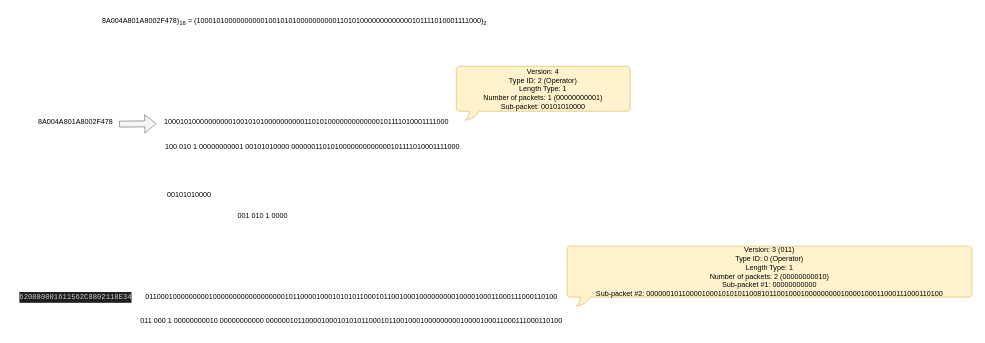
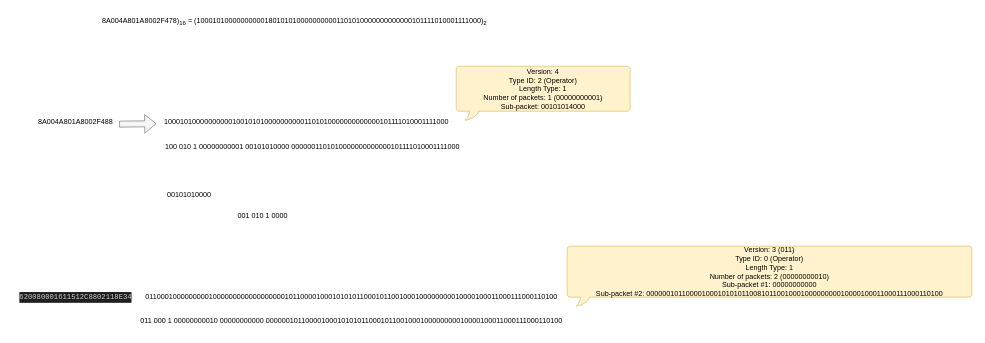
(295, 21) -> (295, 21)
(543, 89) -> (543, 89)
(76, 122) -> (76, 122)
(76, 297) -> (76, 297)
